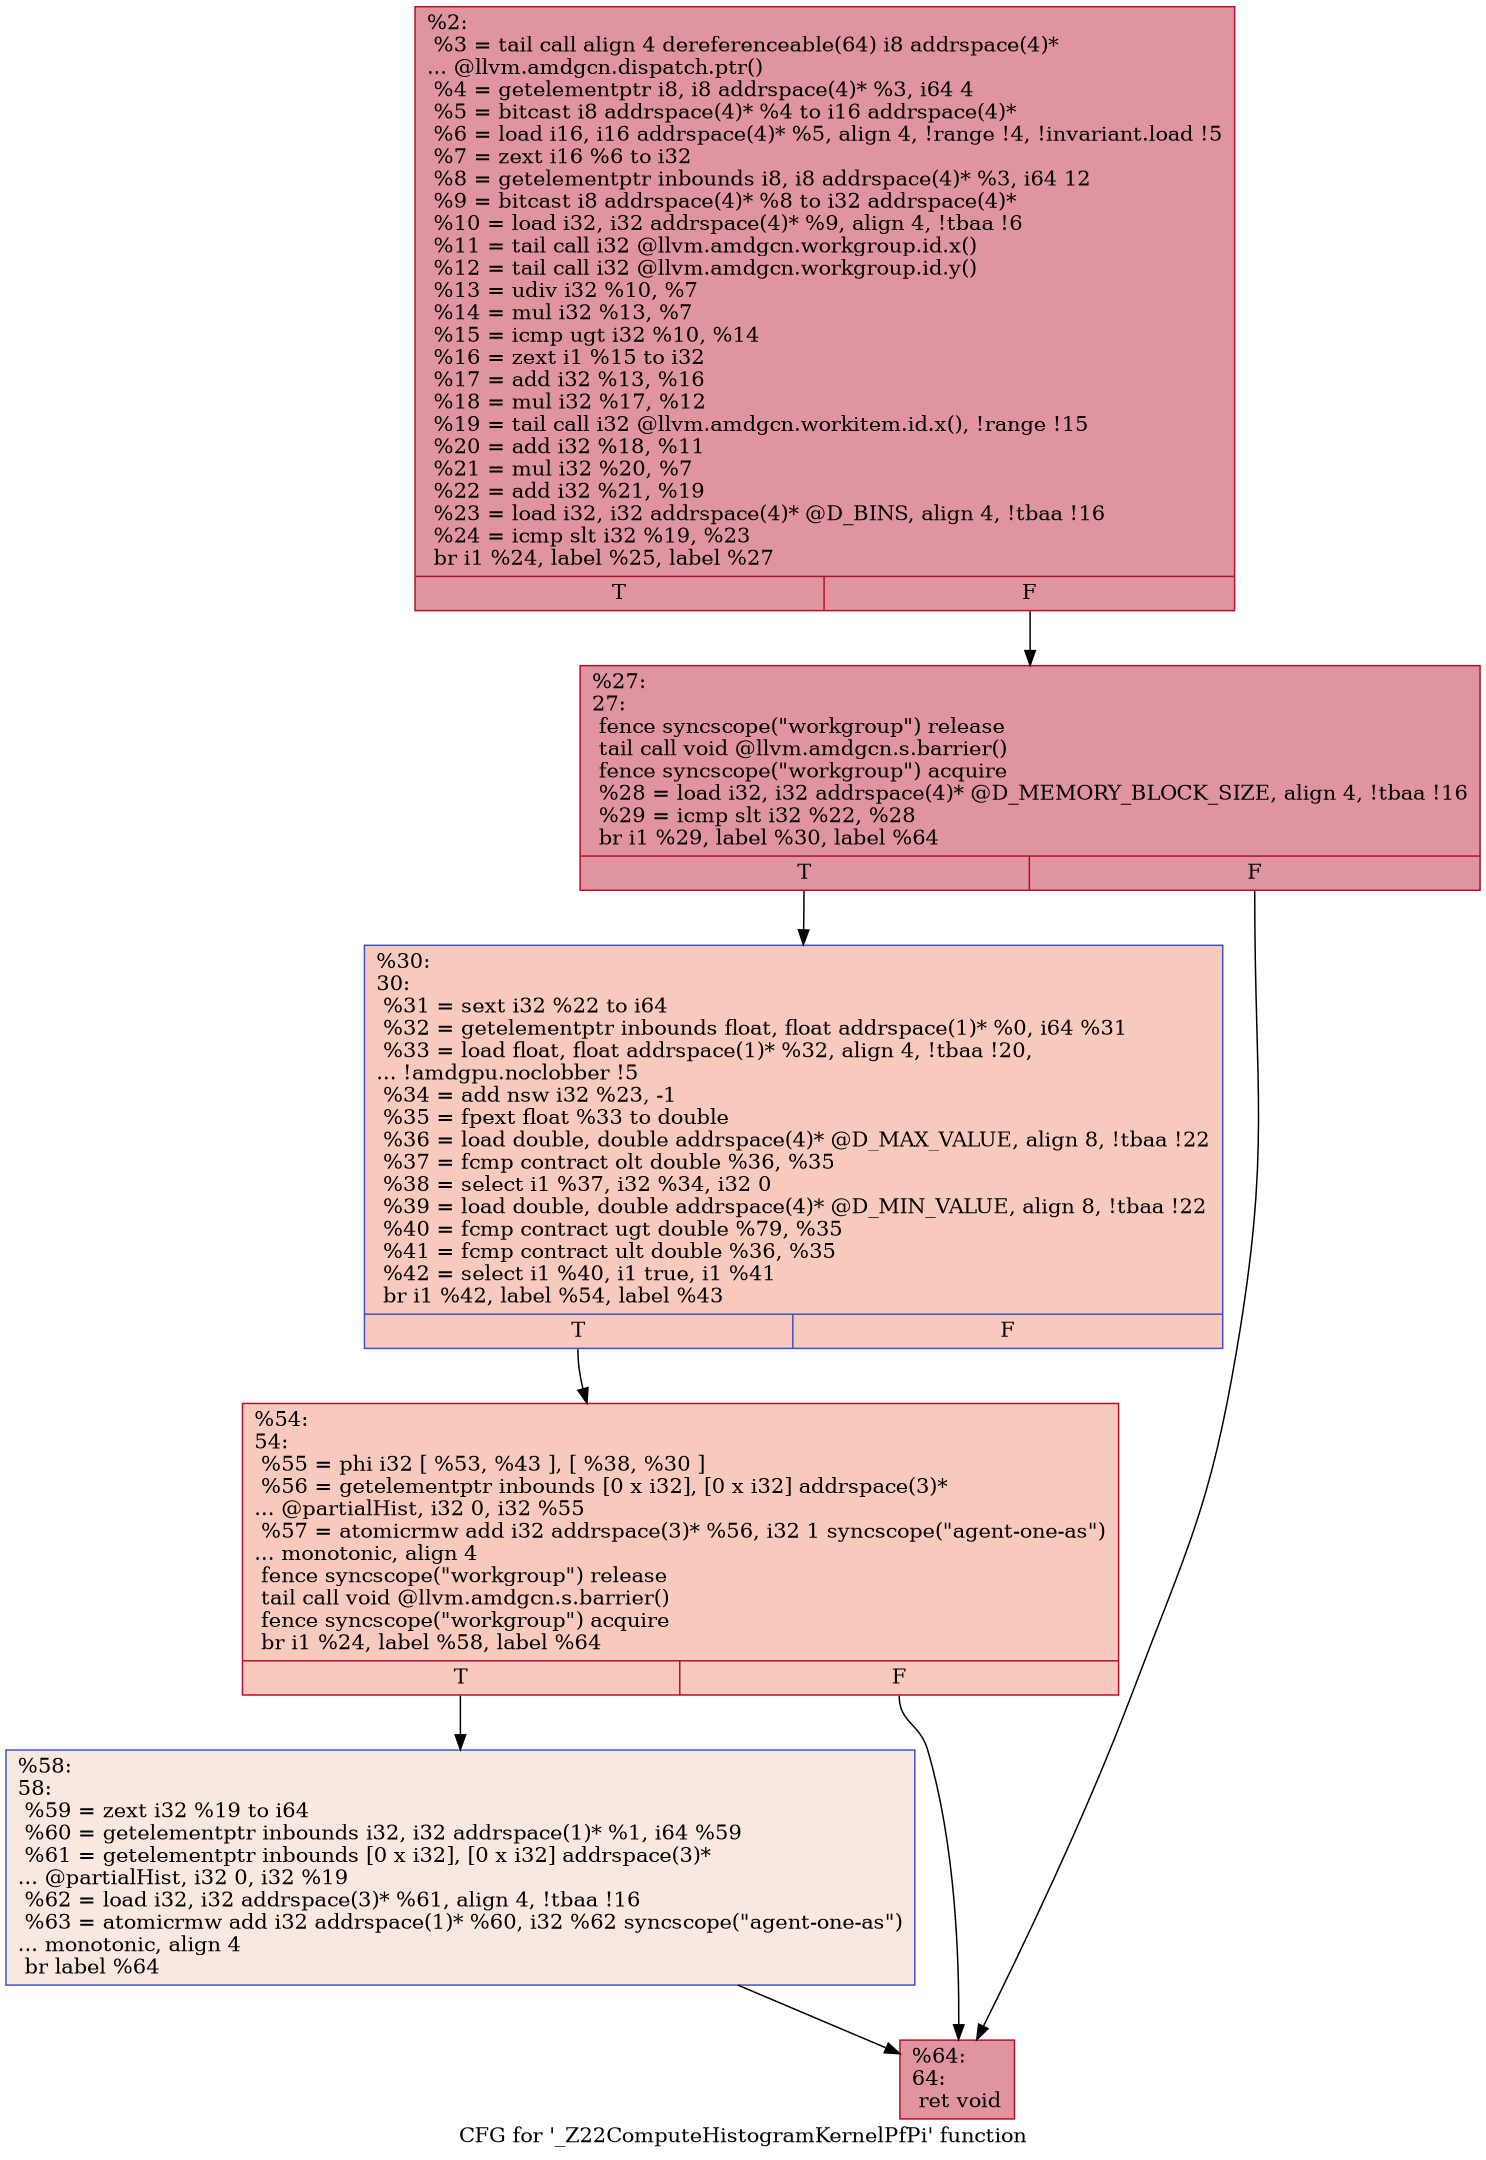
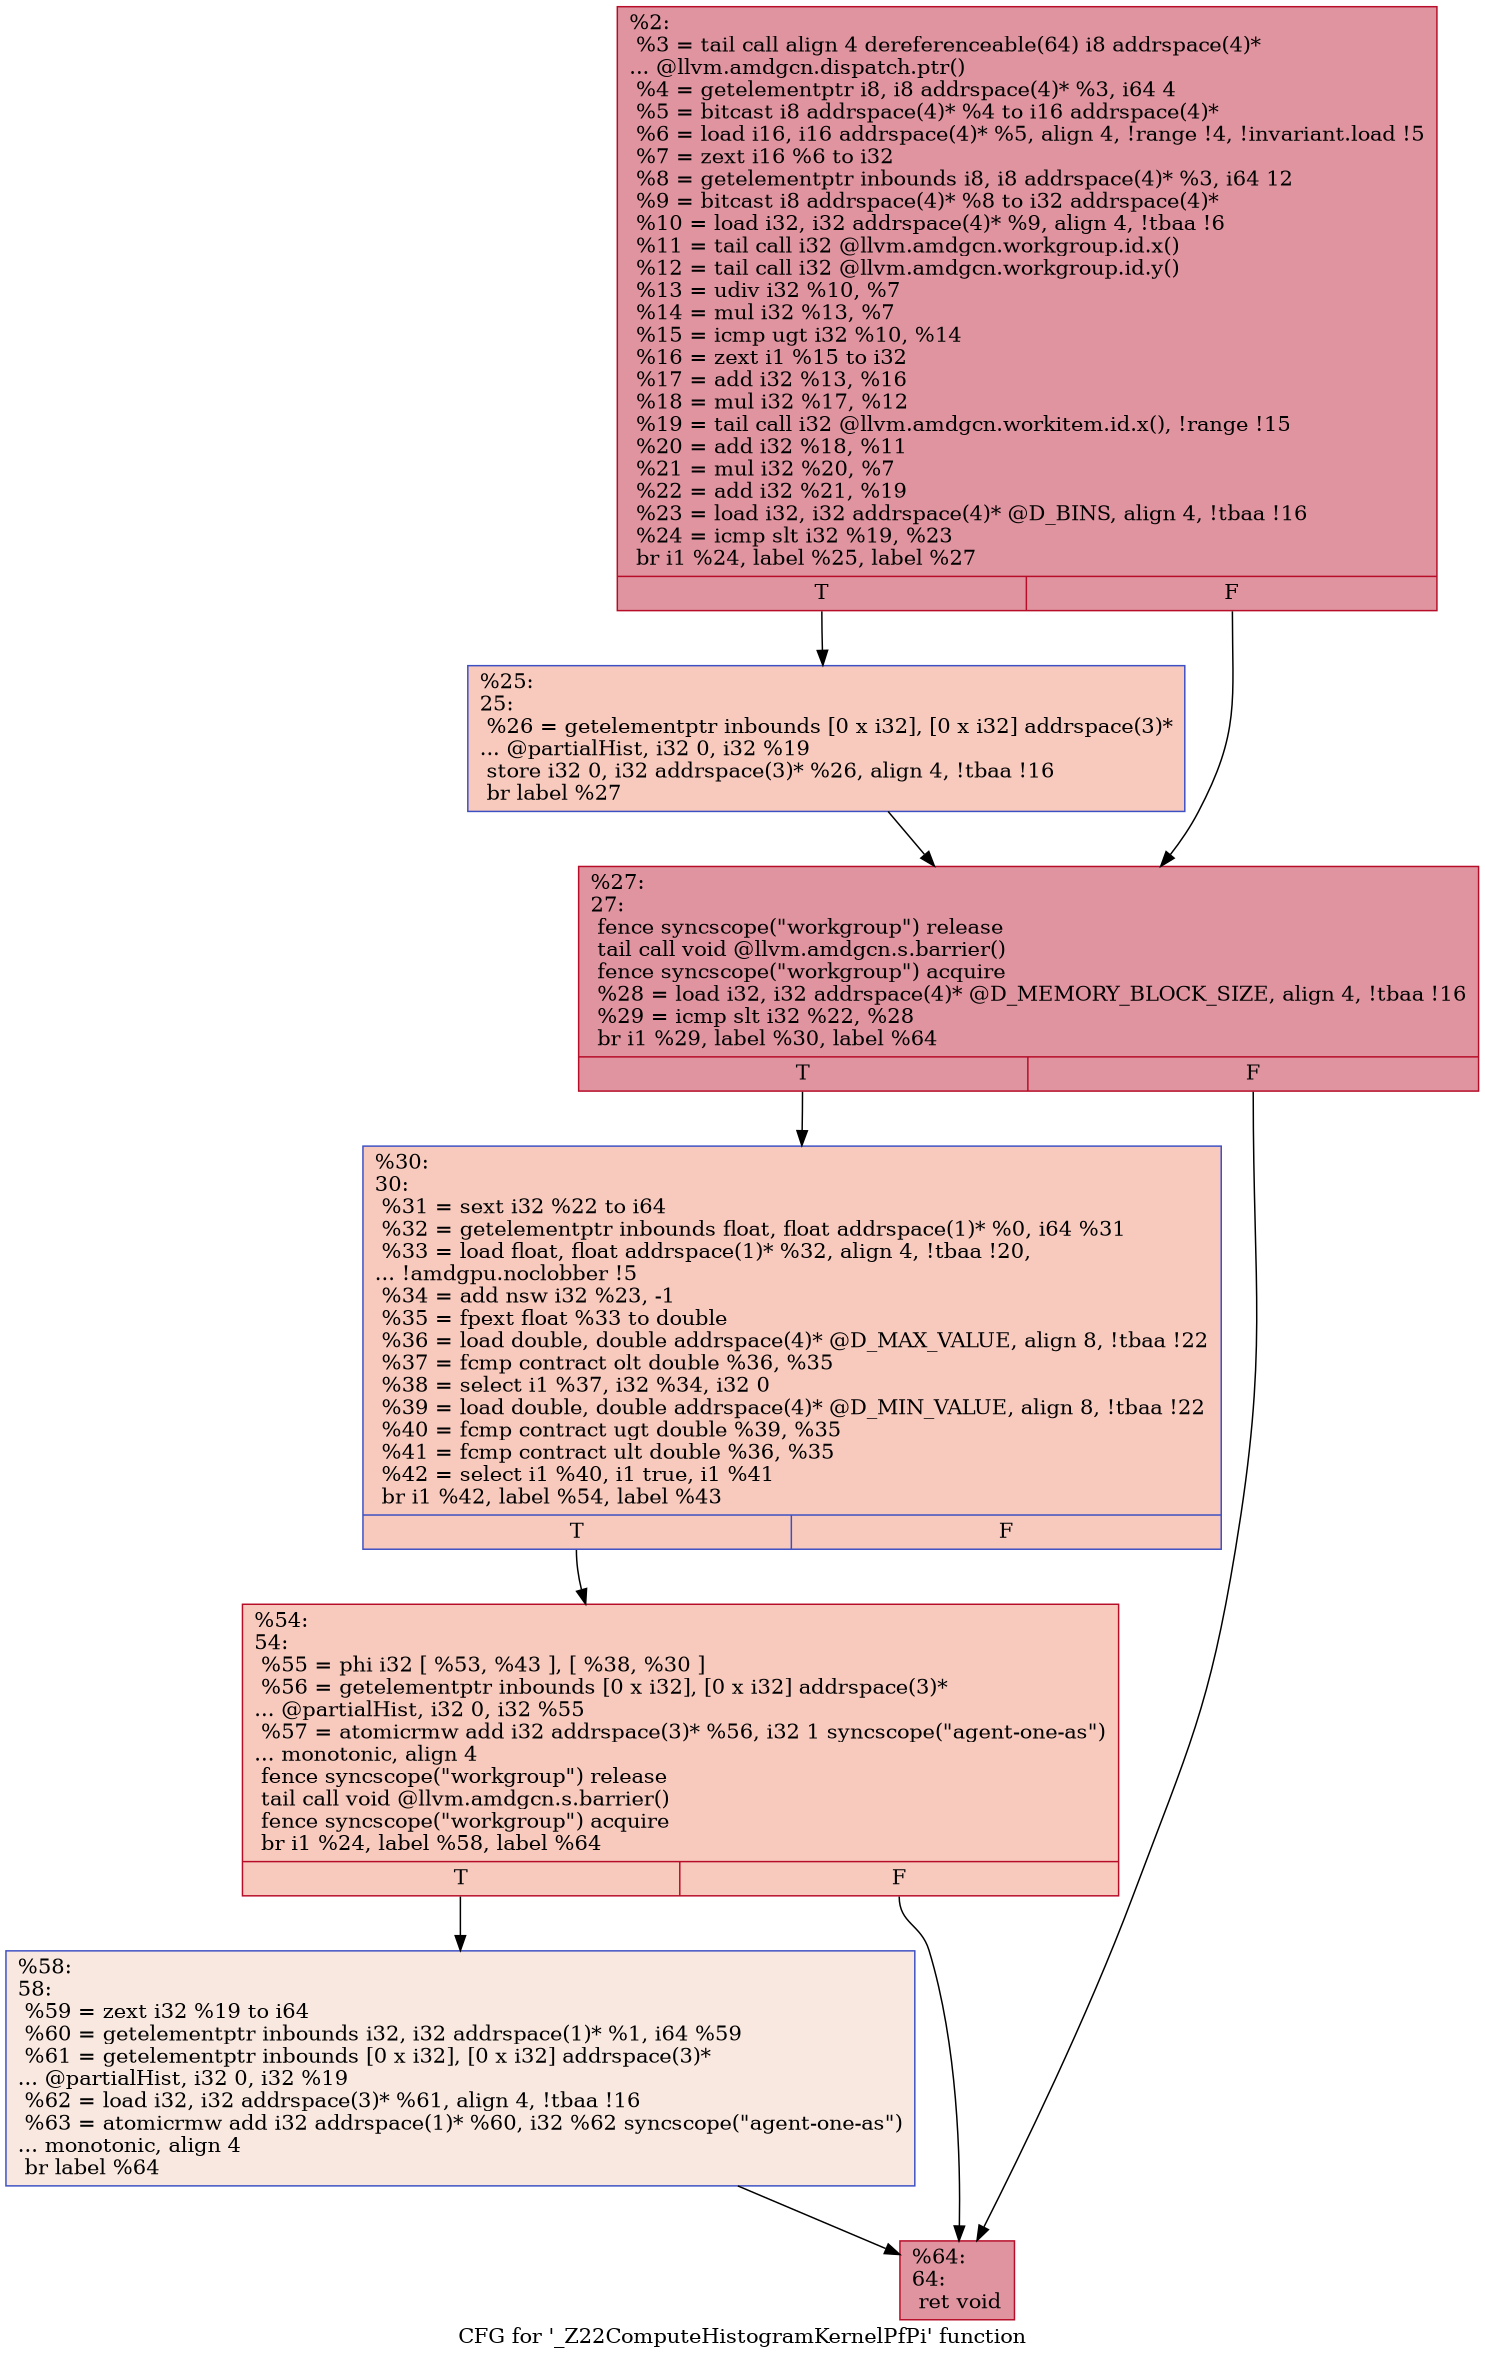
none -> (826, 739)
(610, 1229) -> (608, 1430)
